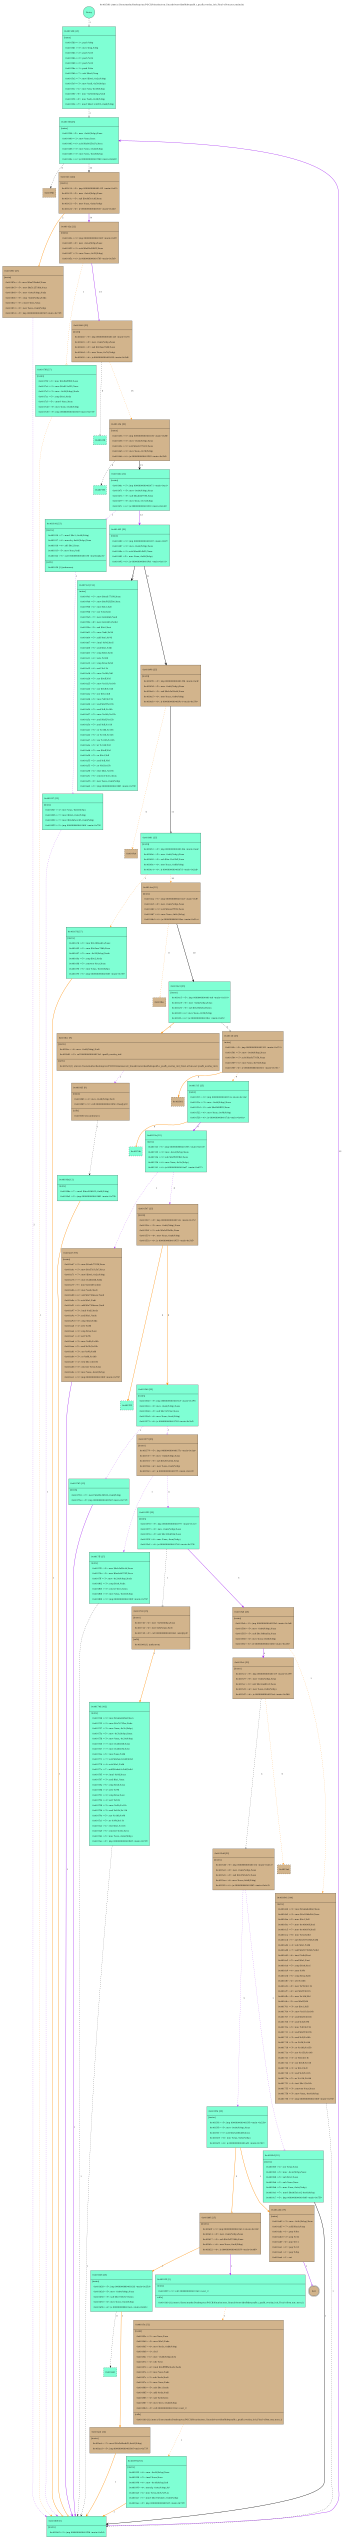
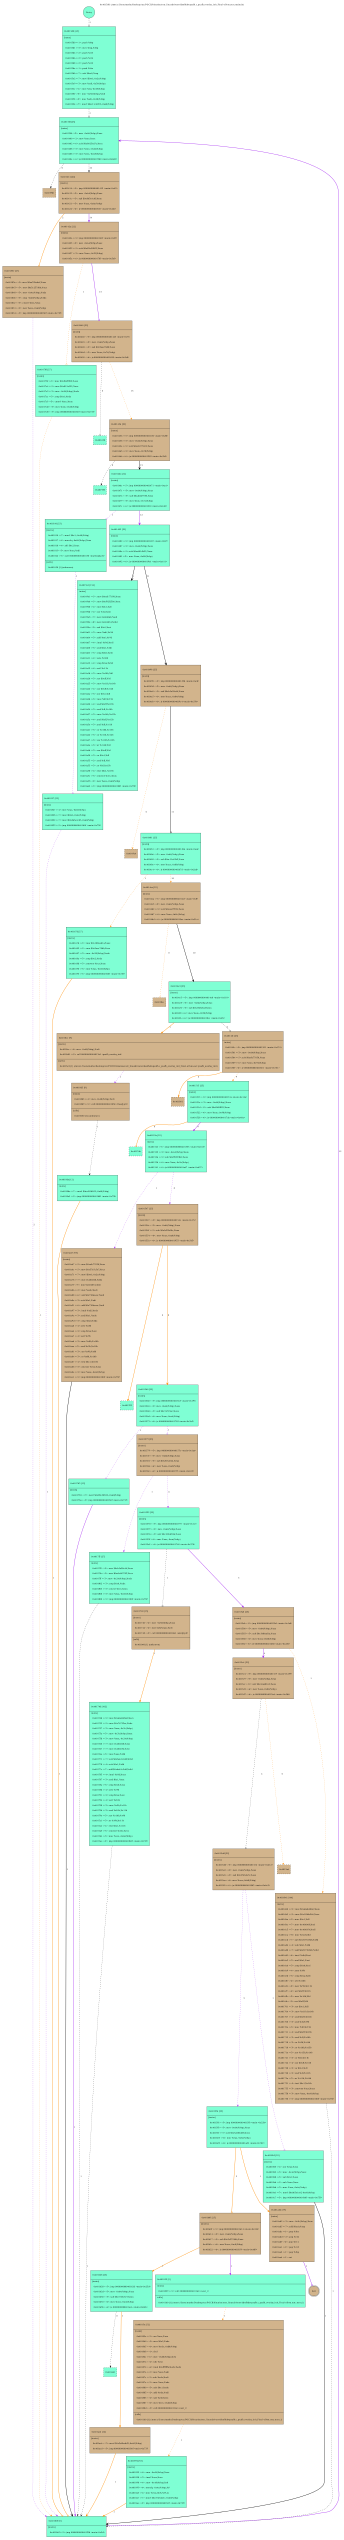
(66, 1948) -> (66, 1948)
